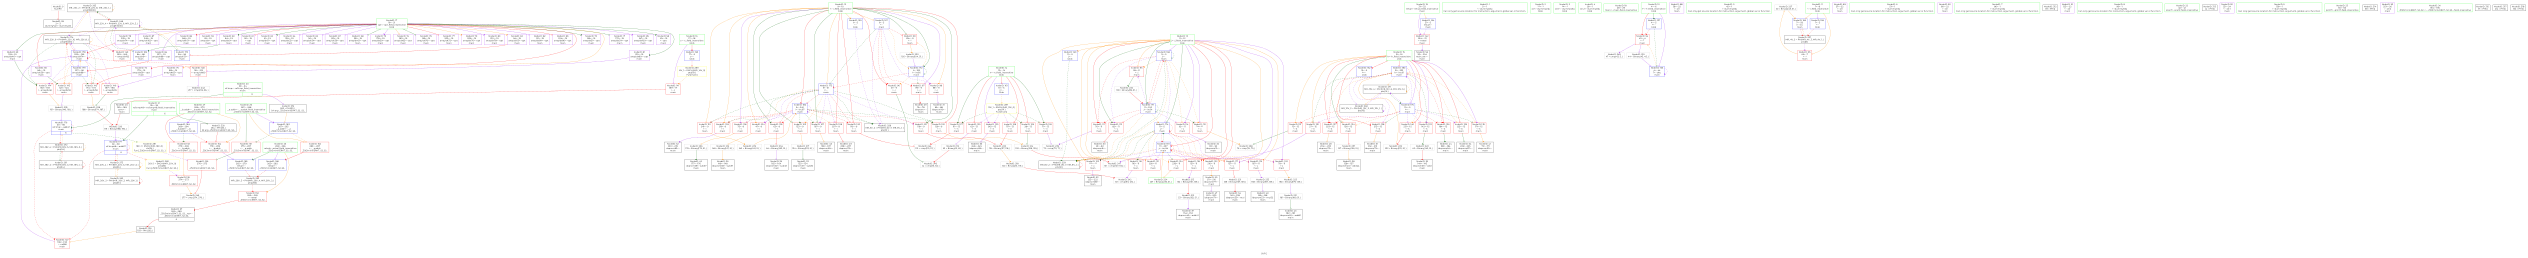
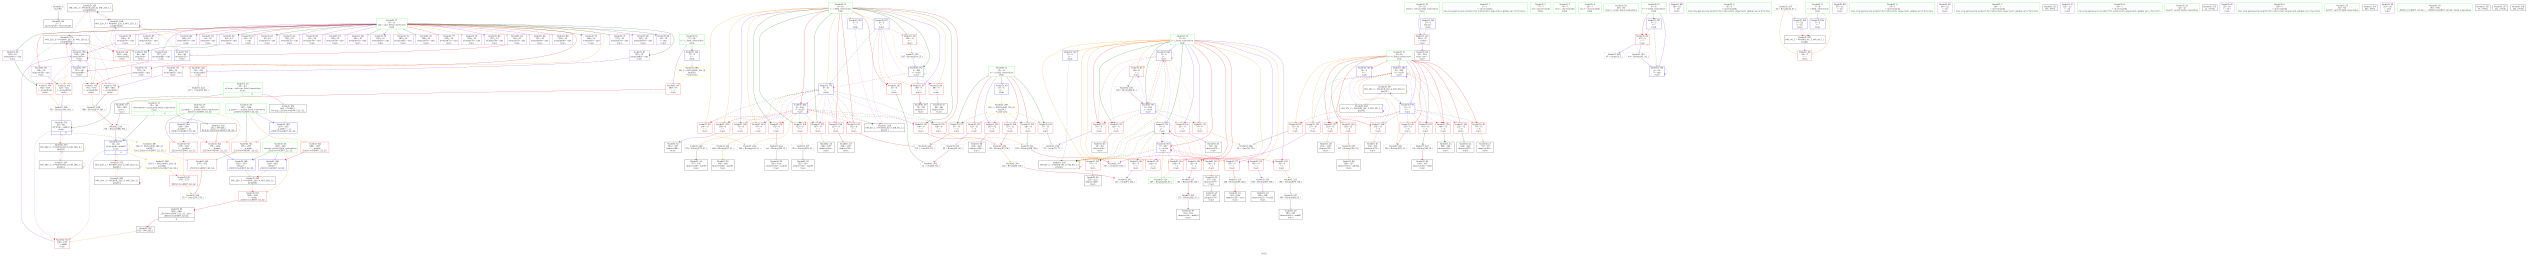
(1453, 81) -> (1453, 81)
